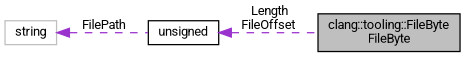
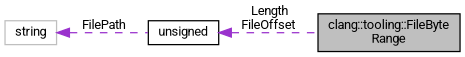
(389, 33) -> (389, 33)
